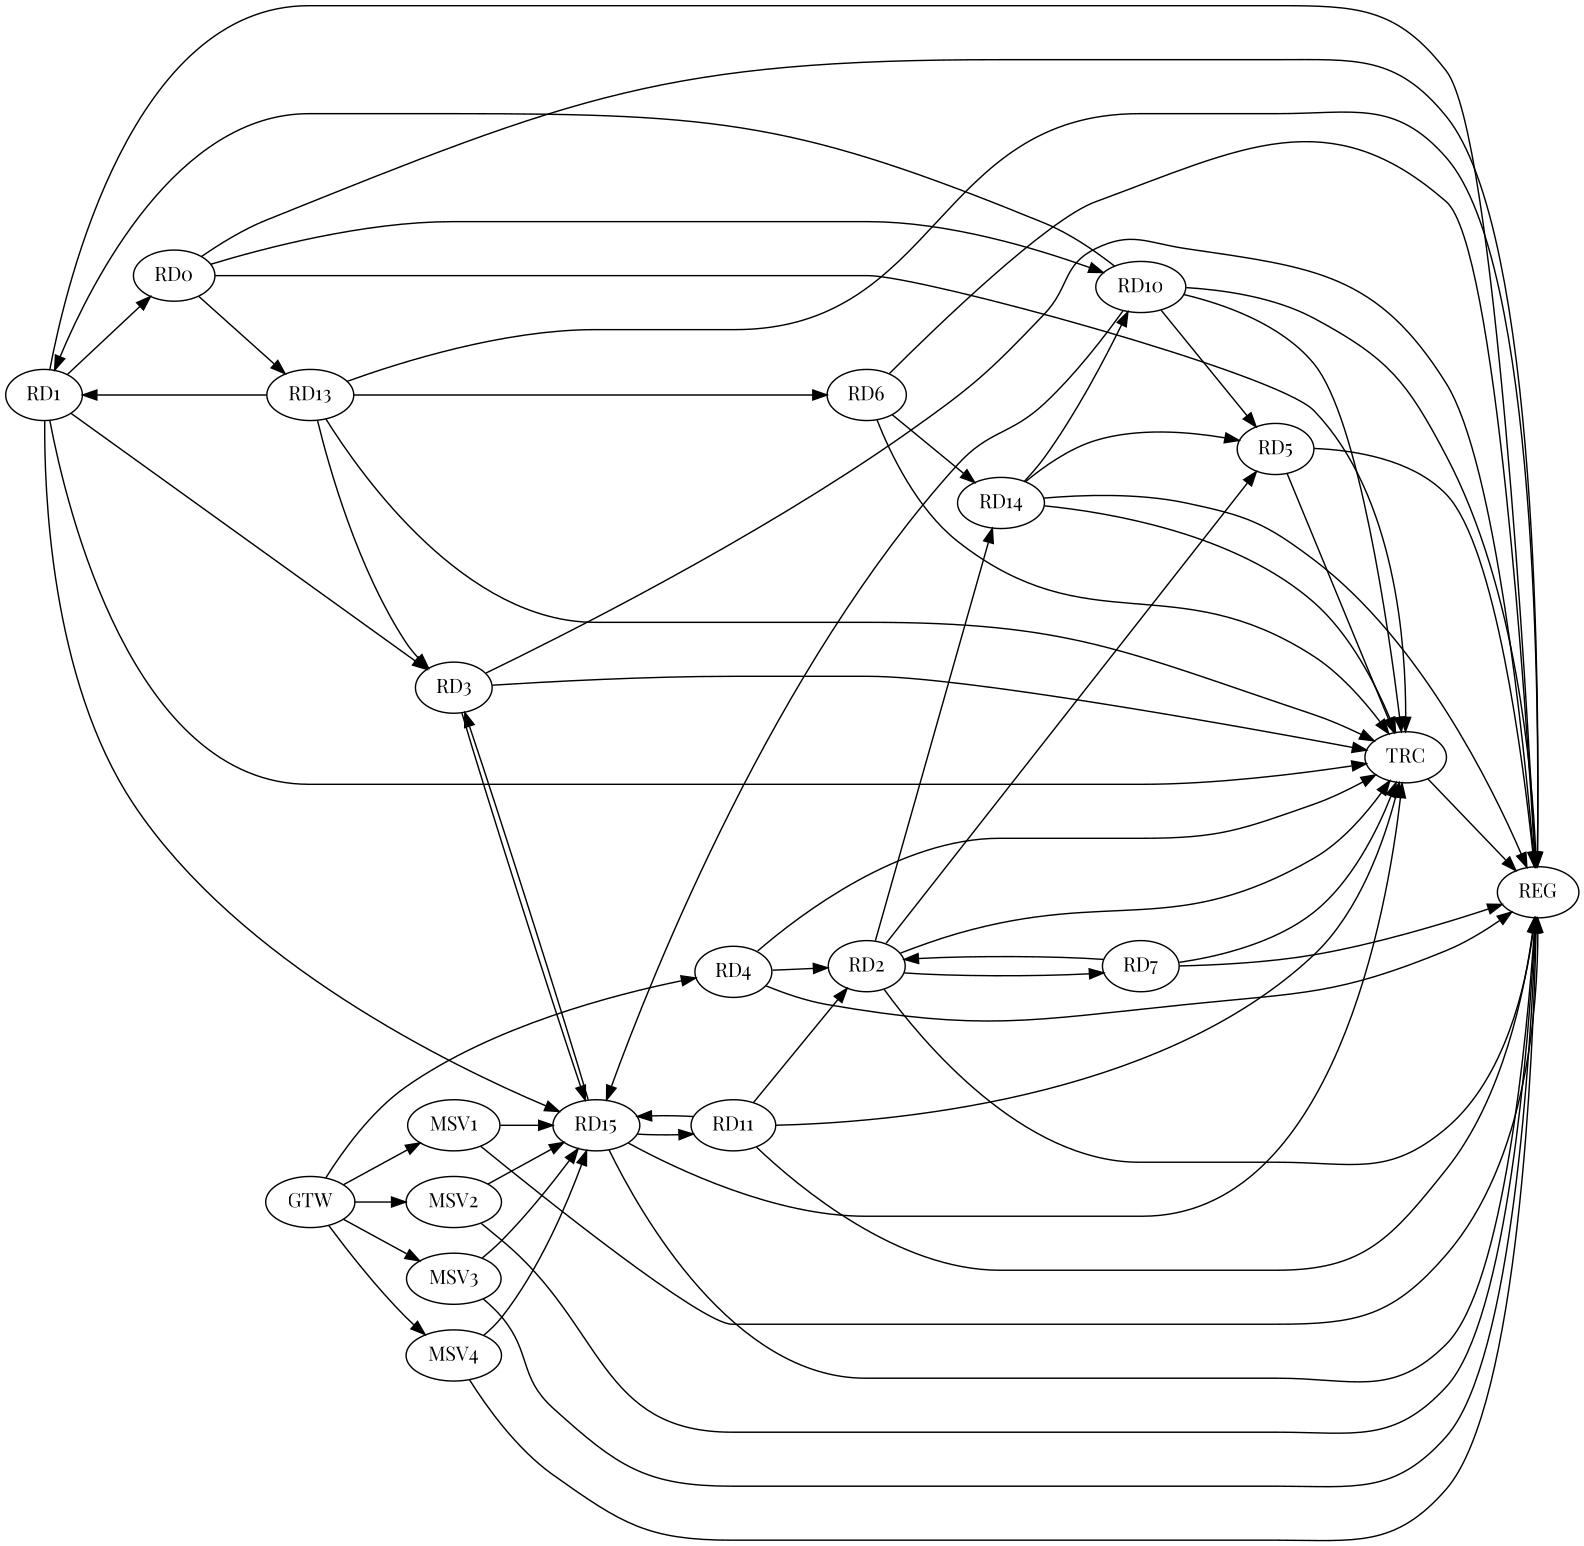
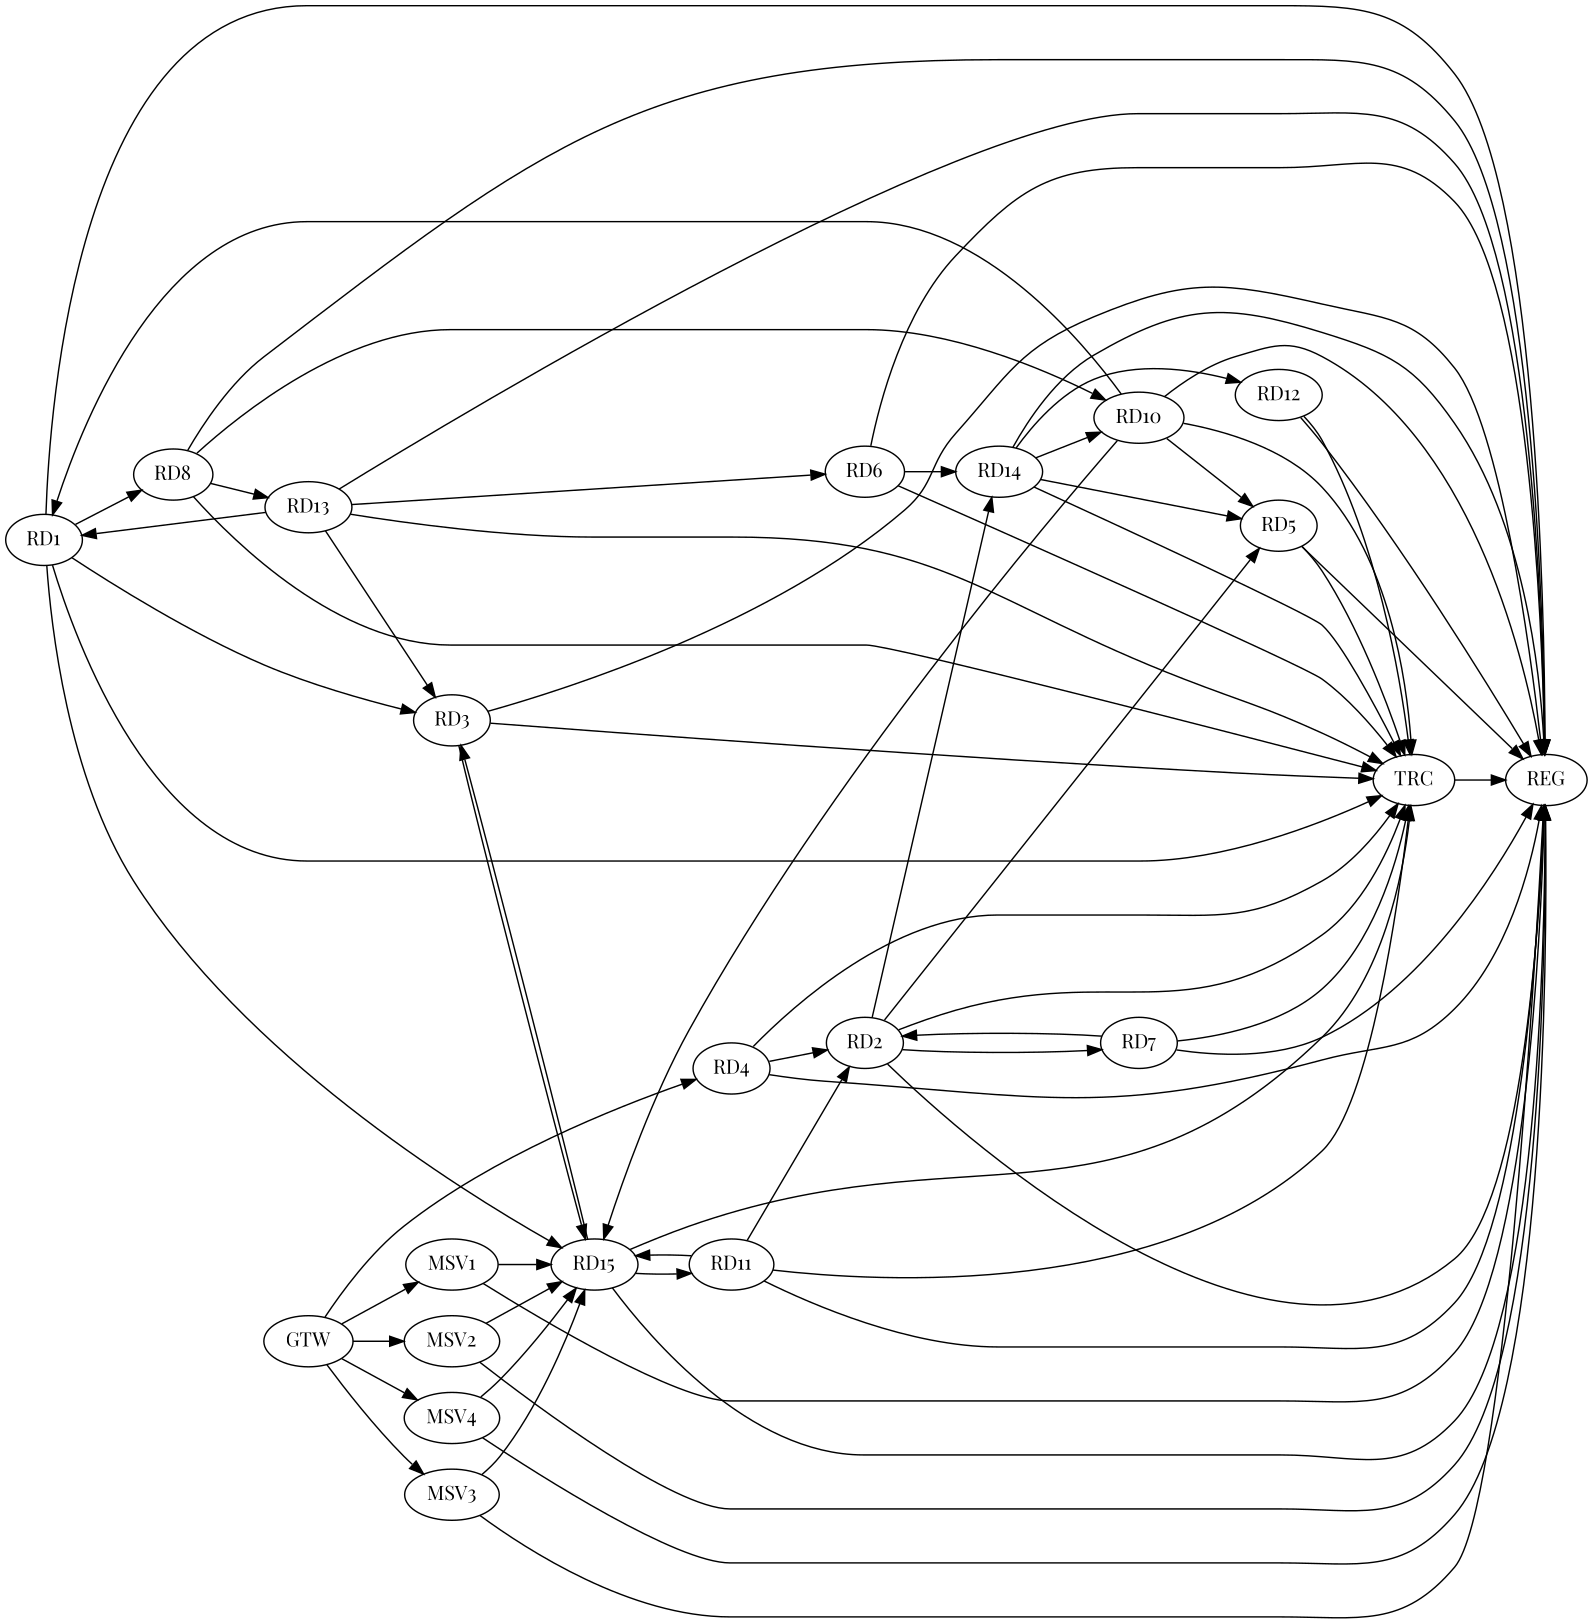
(174, 276) -> (173, 475)
none -> (1279, 395)
